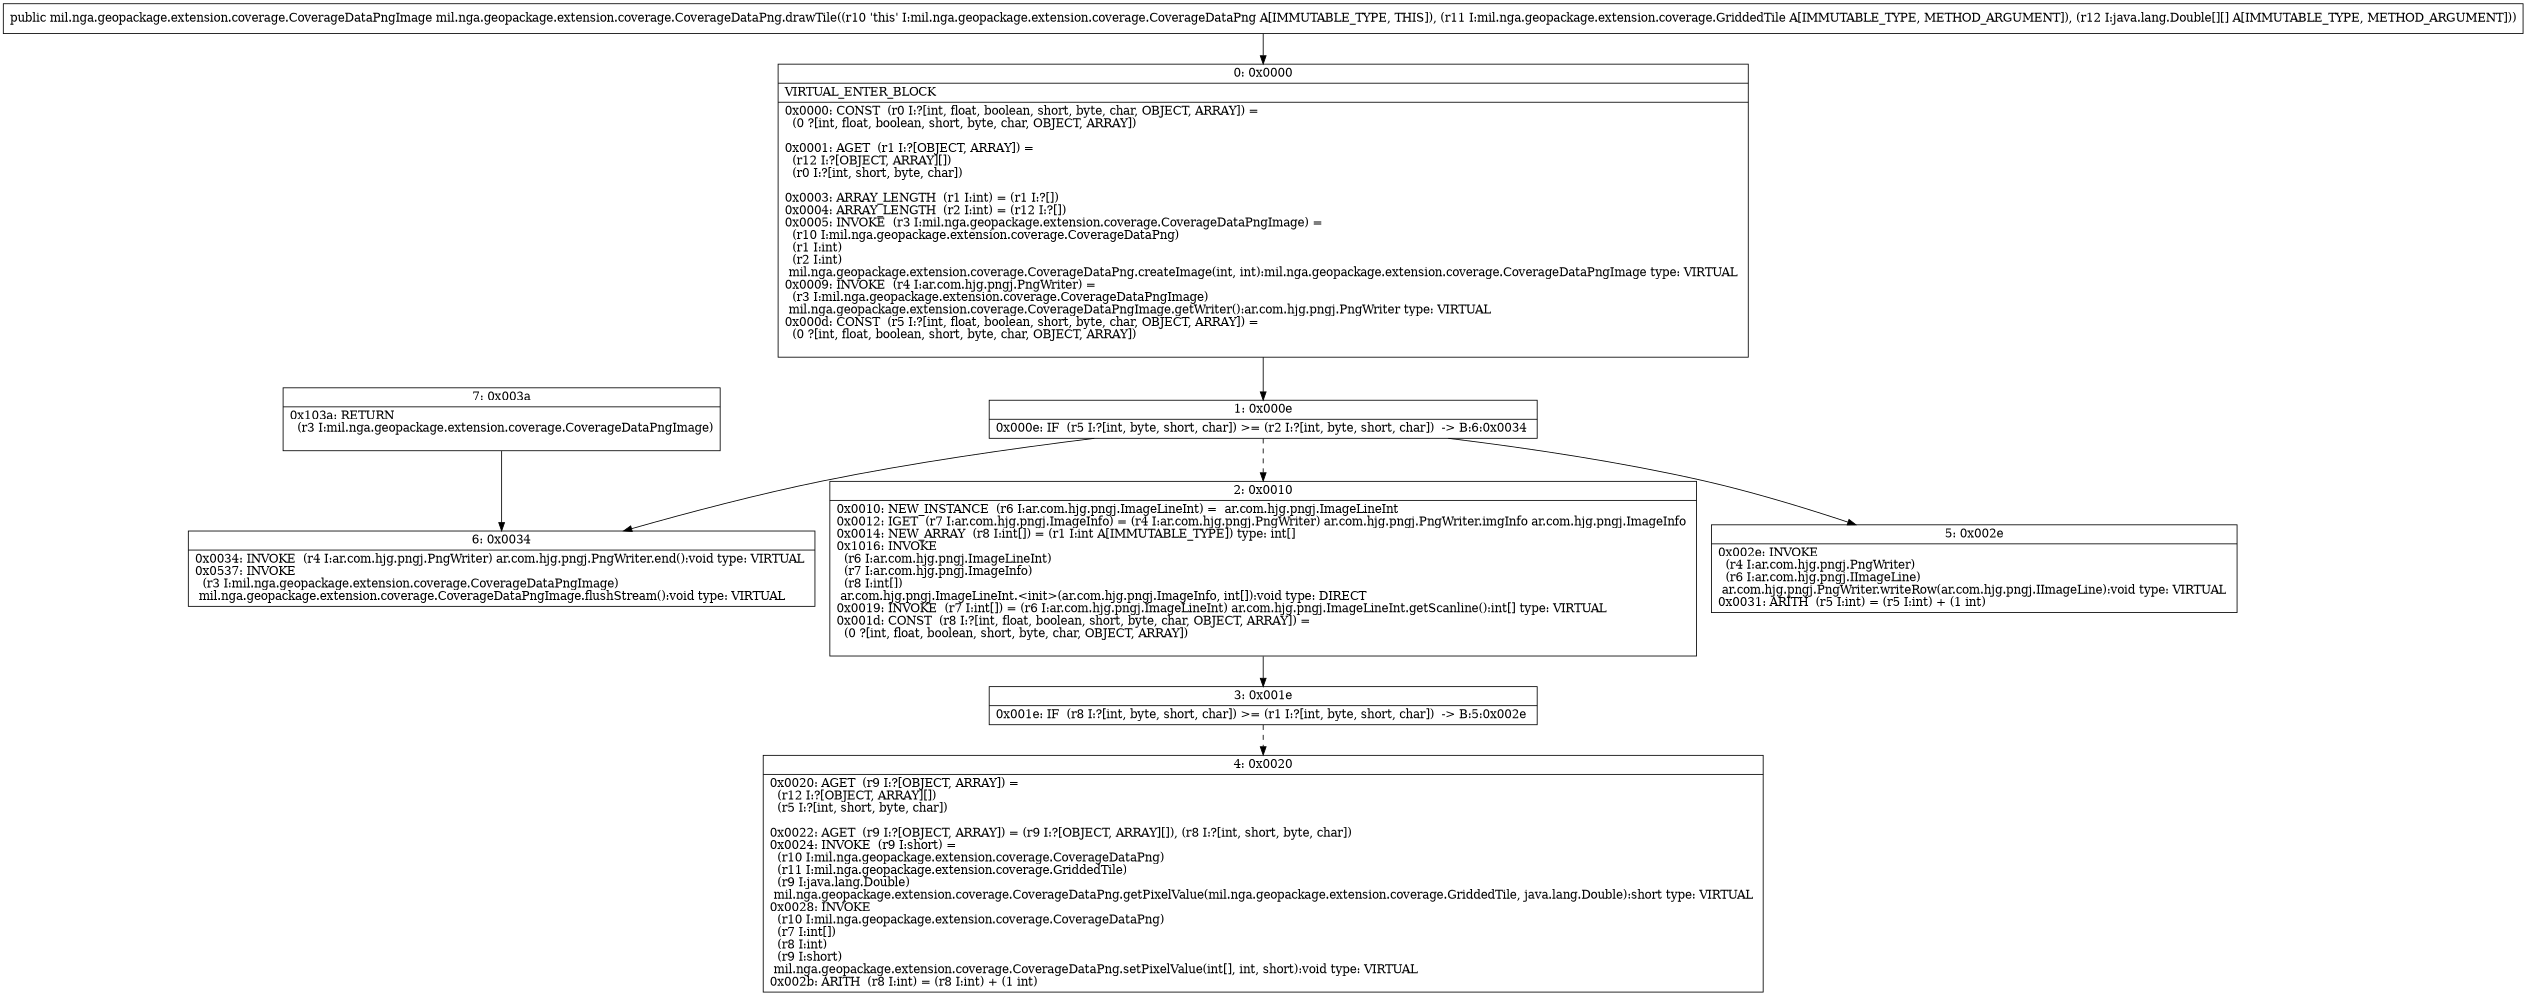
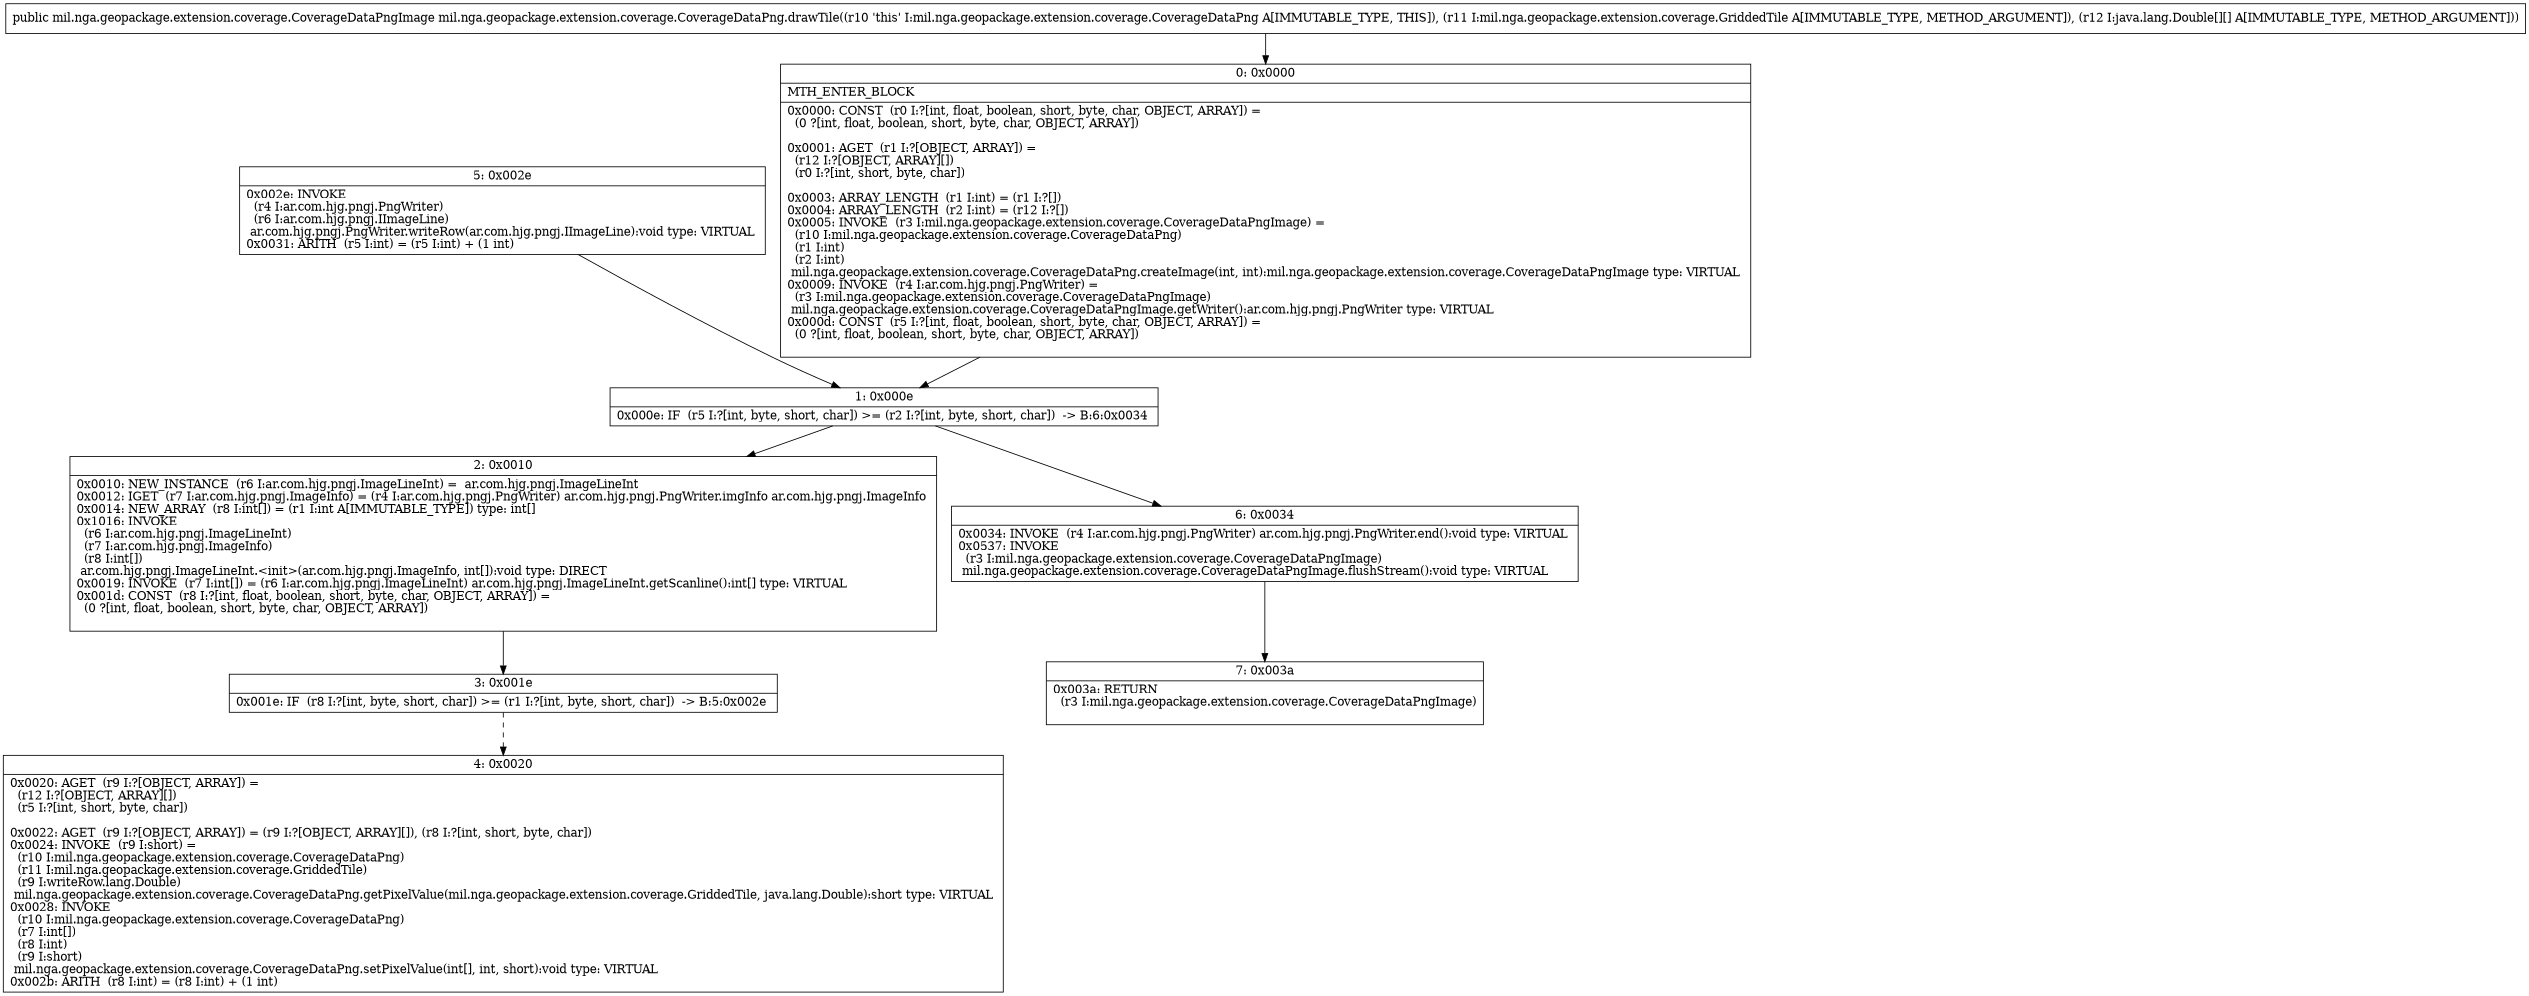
(860, 92) -> (851, 92)
(346, 416) -> (1109, 690)
(1263, 455) -> (794, 440)
(1650, 470) -> (704, 323)
(502, 487) -> (1265, 617)
(840, 883) -> (96, 883)
